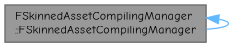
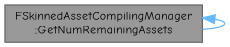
(106, 24) -> (104, 24)
